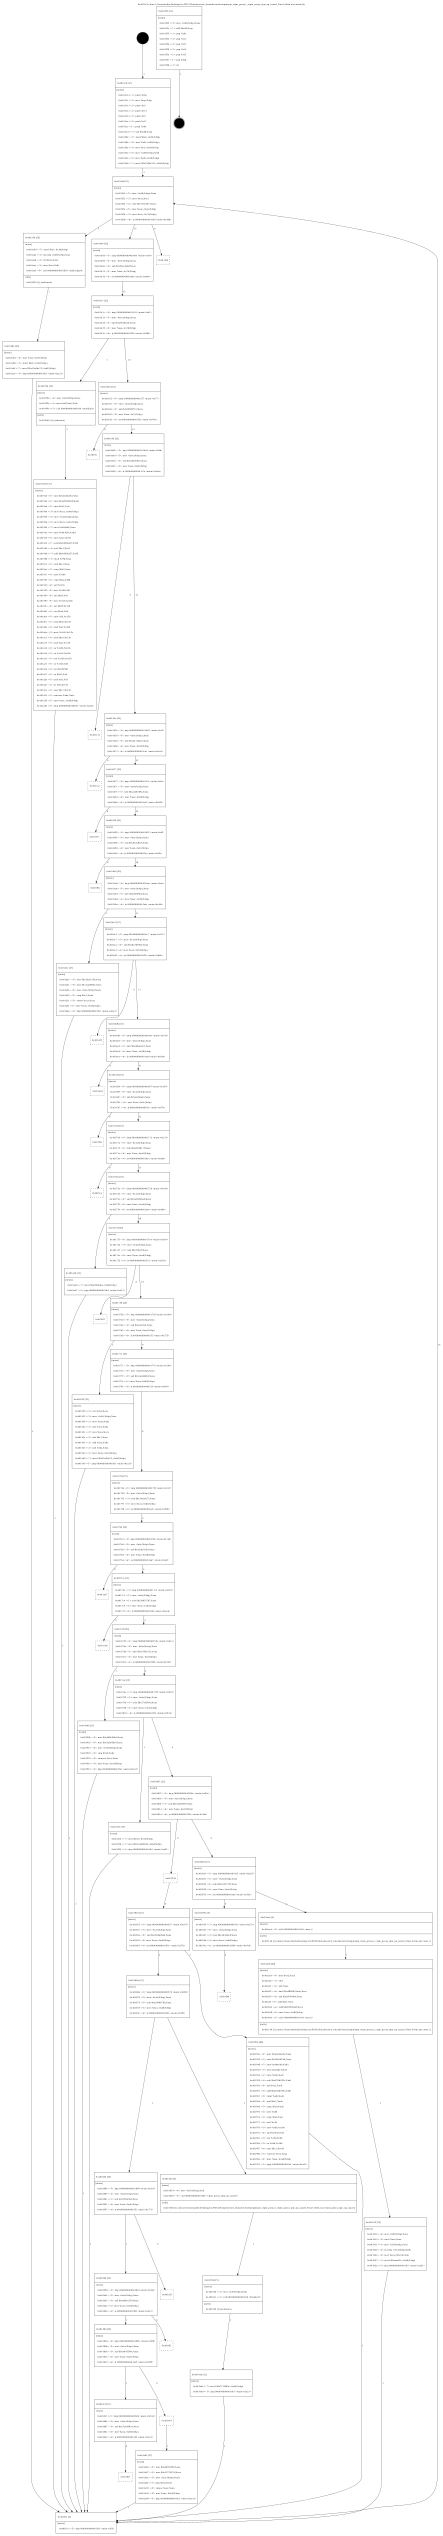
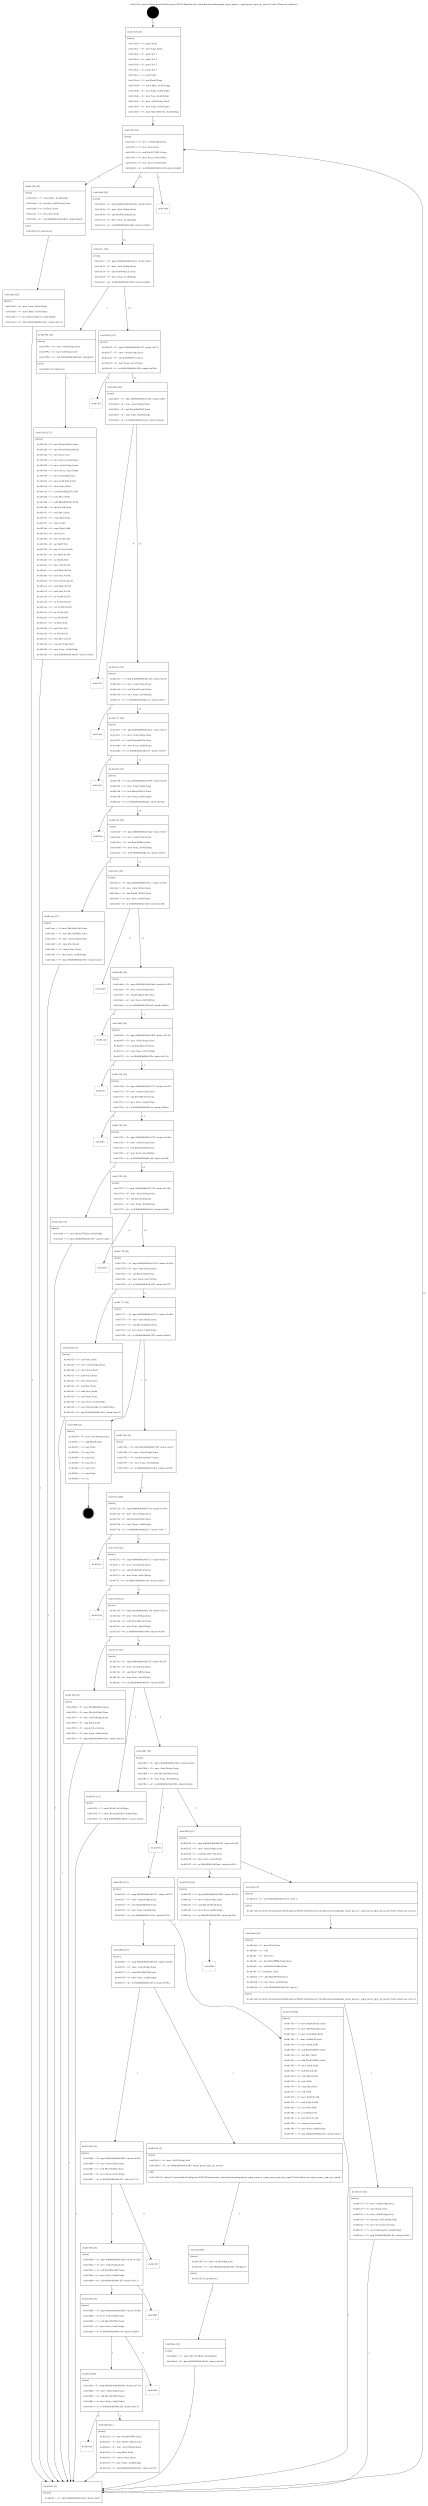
none -> (133, 1385)
(167, 2437) -> (119, 2415)
